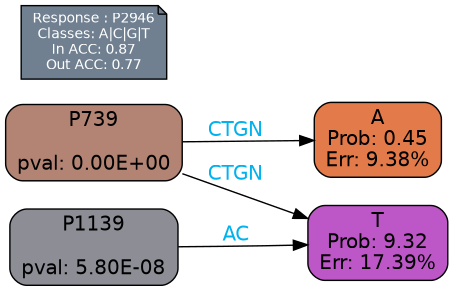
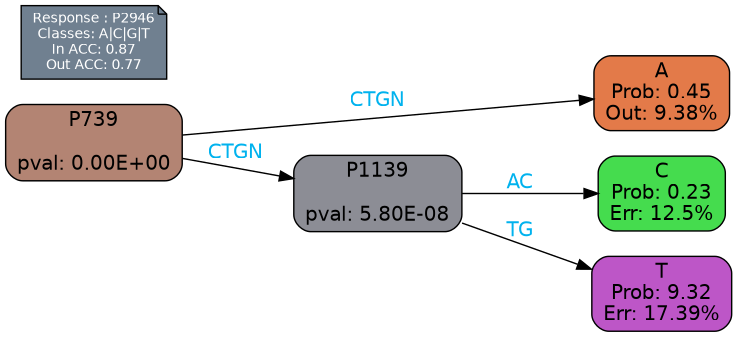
(378, 140) -> (662, 93)
(238, 194) -> (231, 167)
none -> (662, 194)
(236, 235) -> (520, 231)
